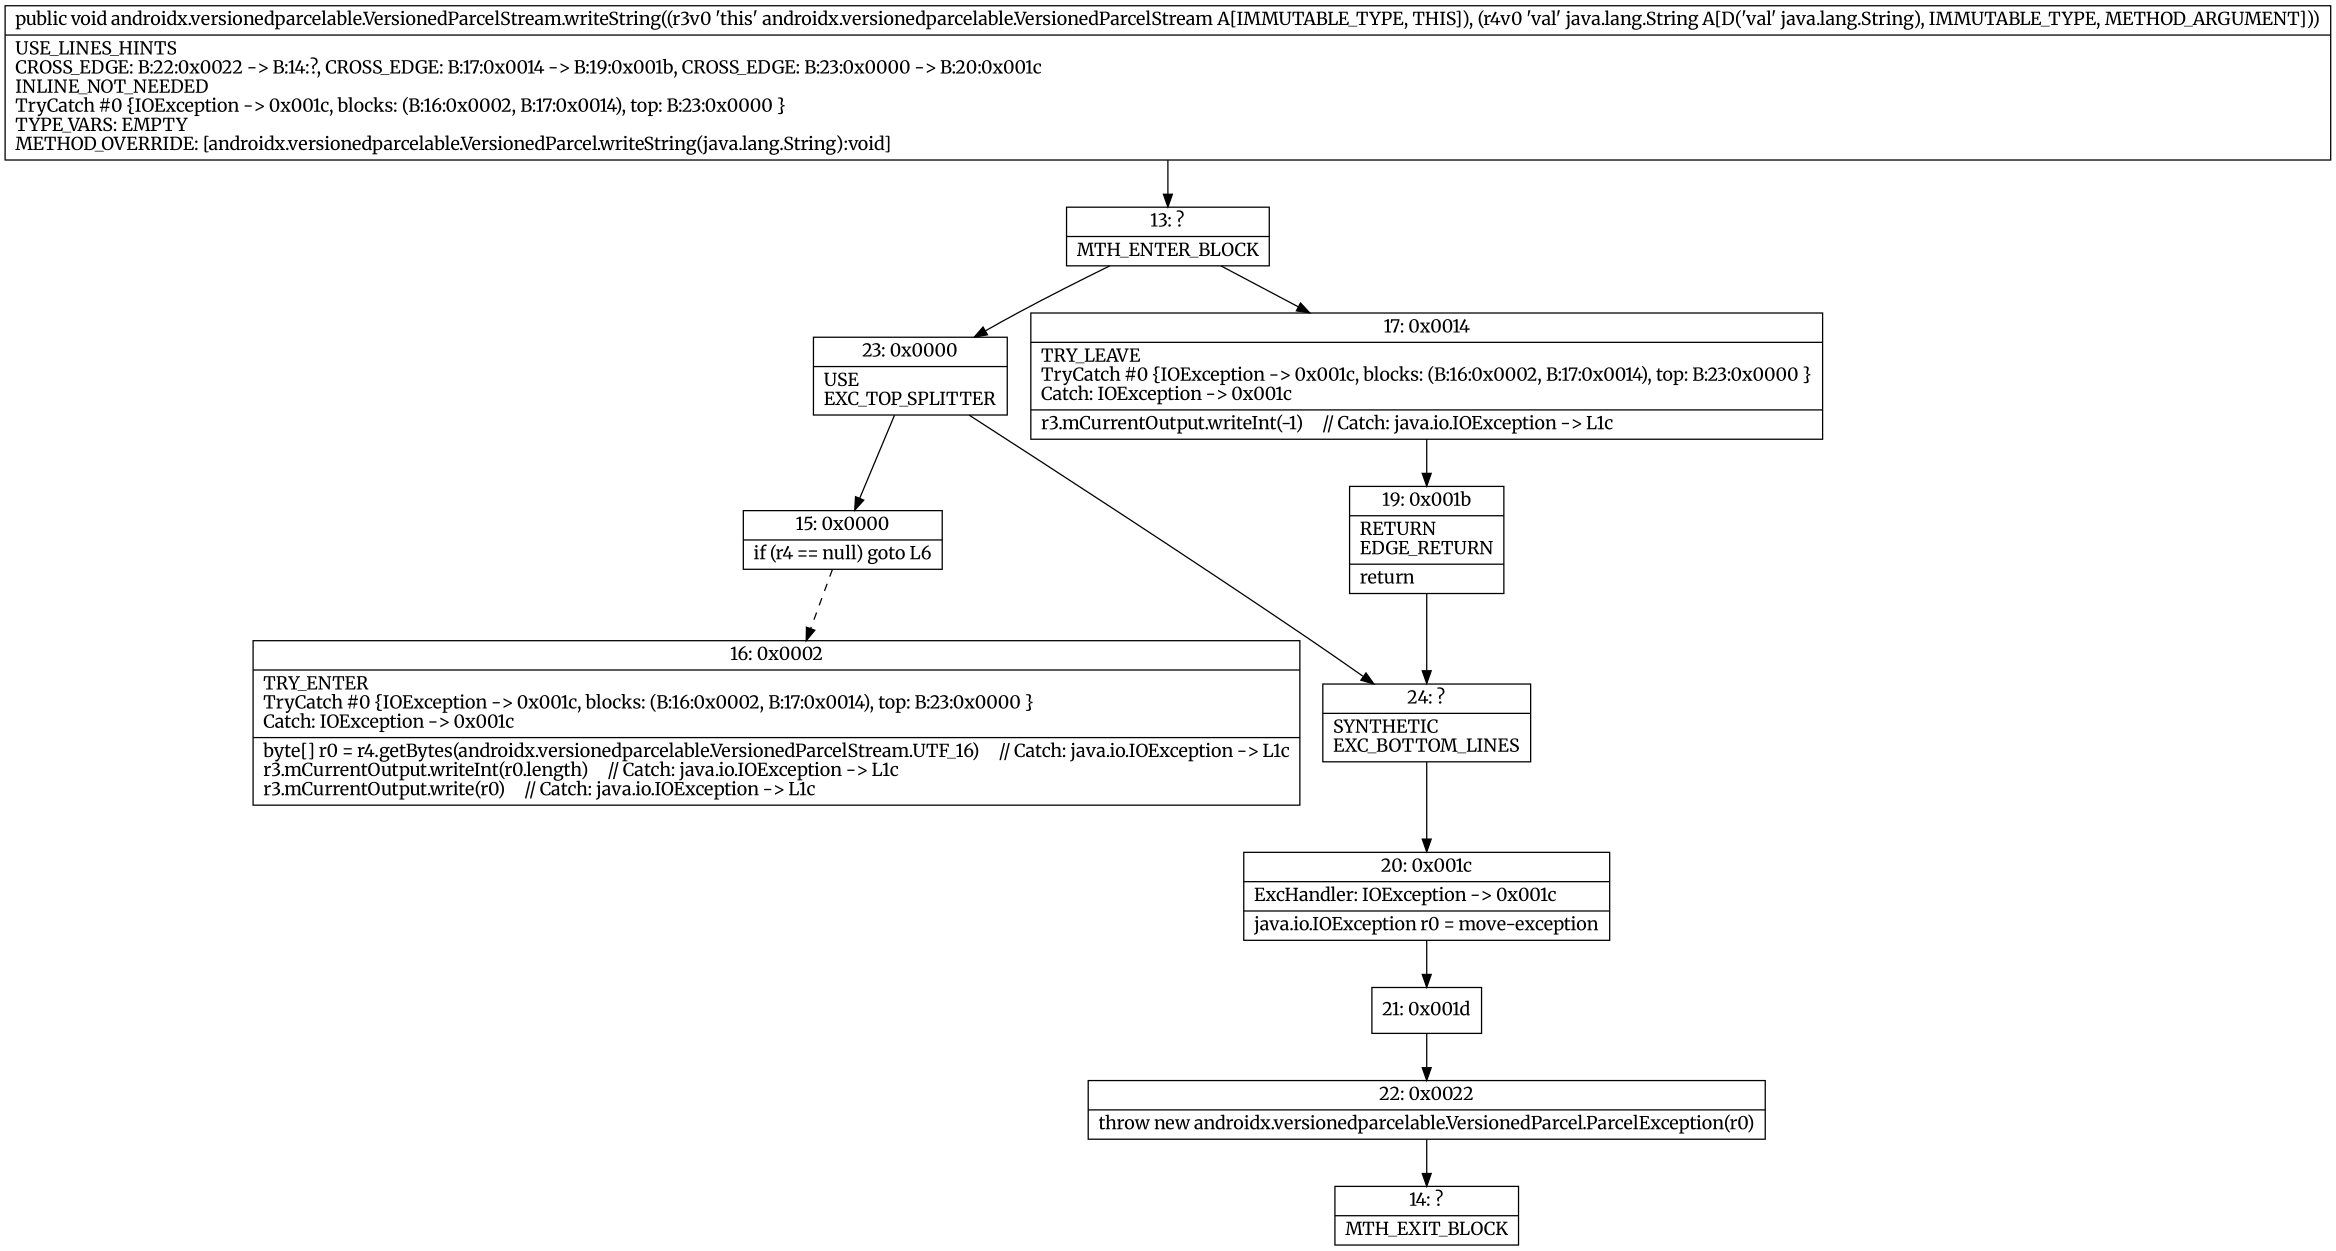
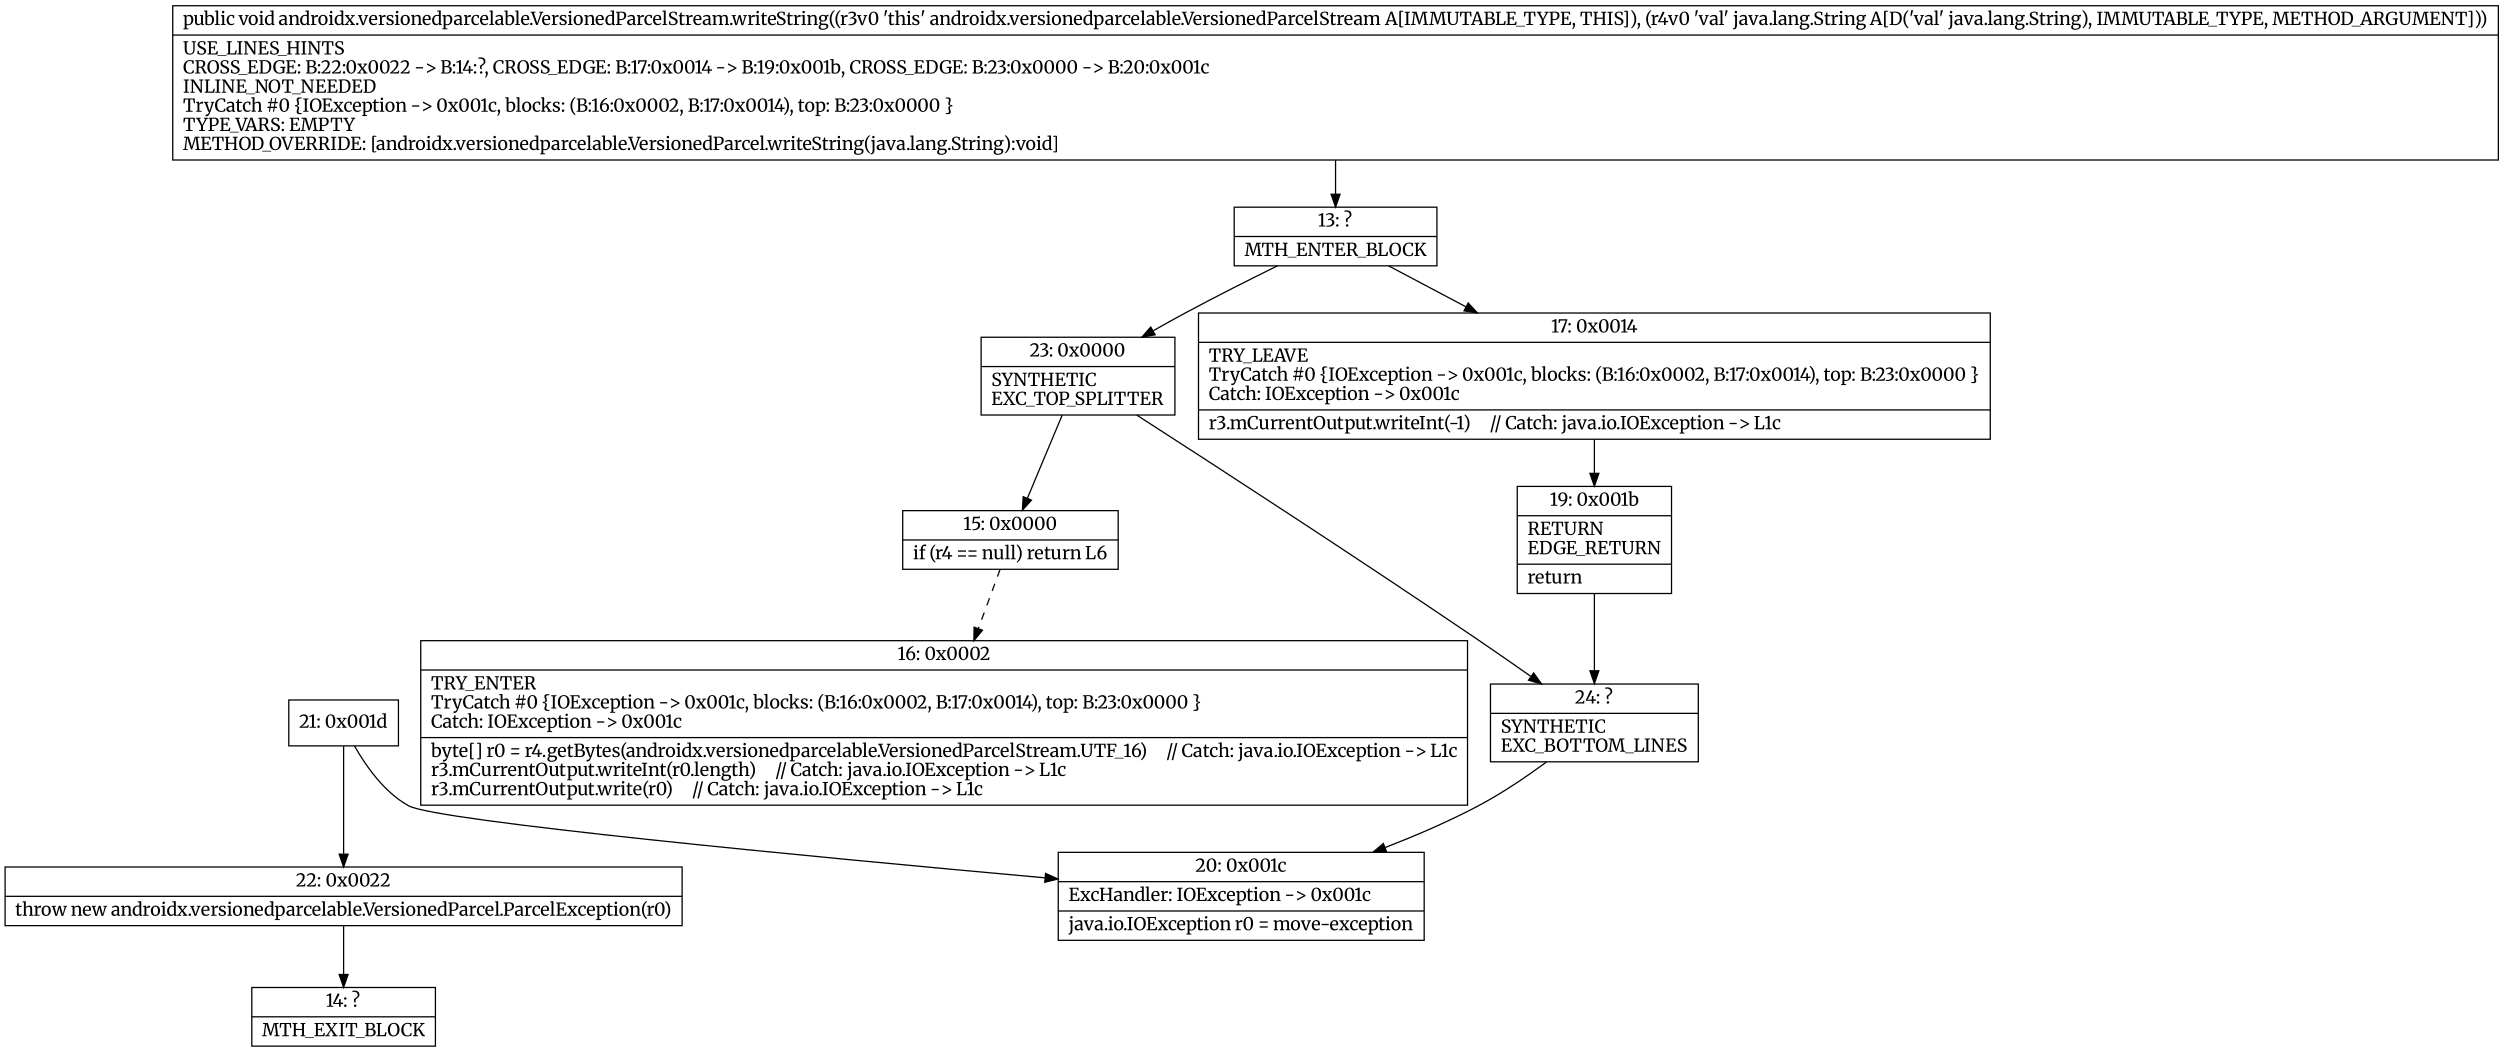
(841, 381) -> (1044, 381)
(843, 554) -> (1010, 554)
(1427, 957) -> (685, 843)
